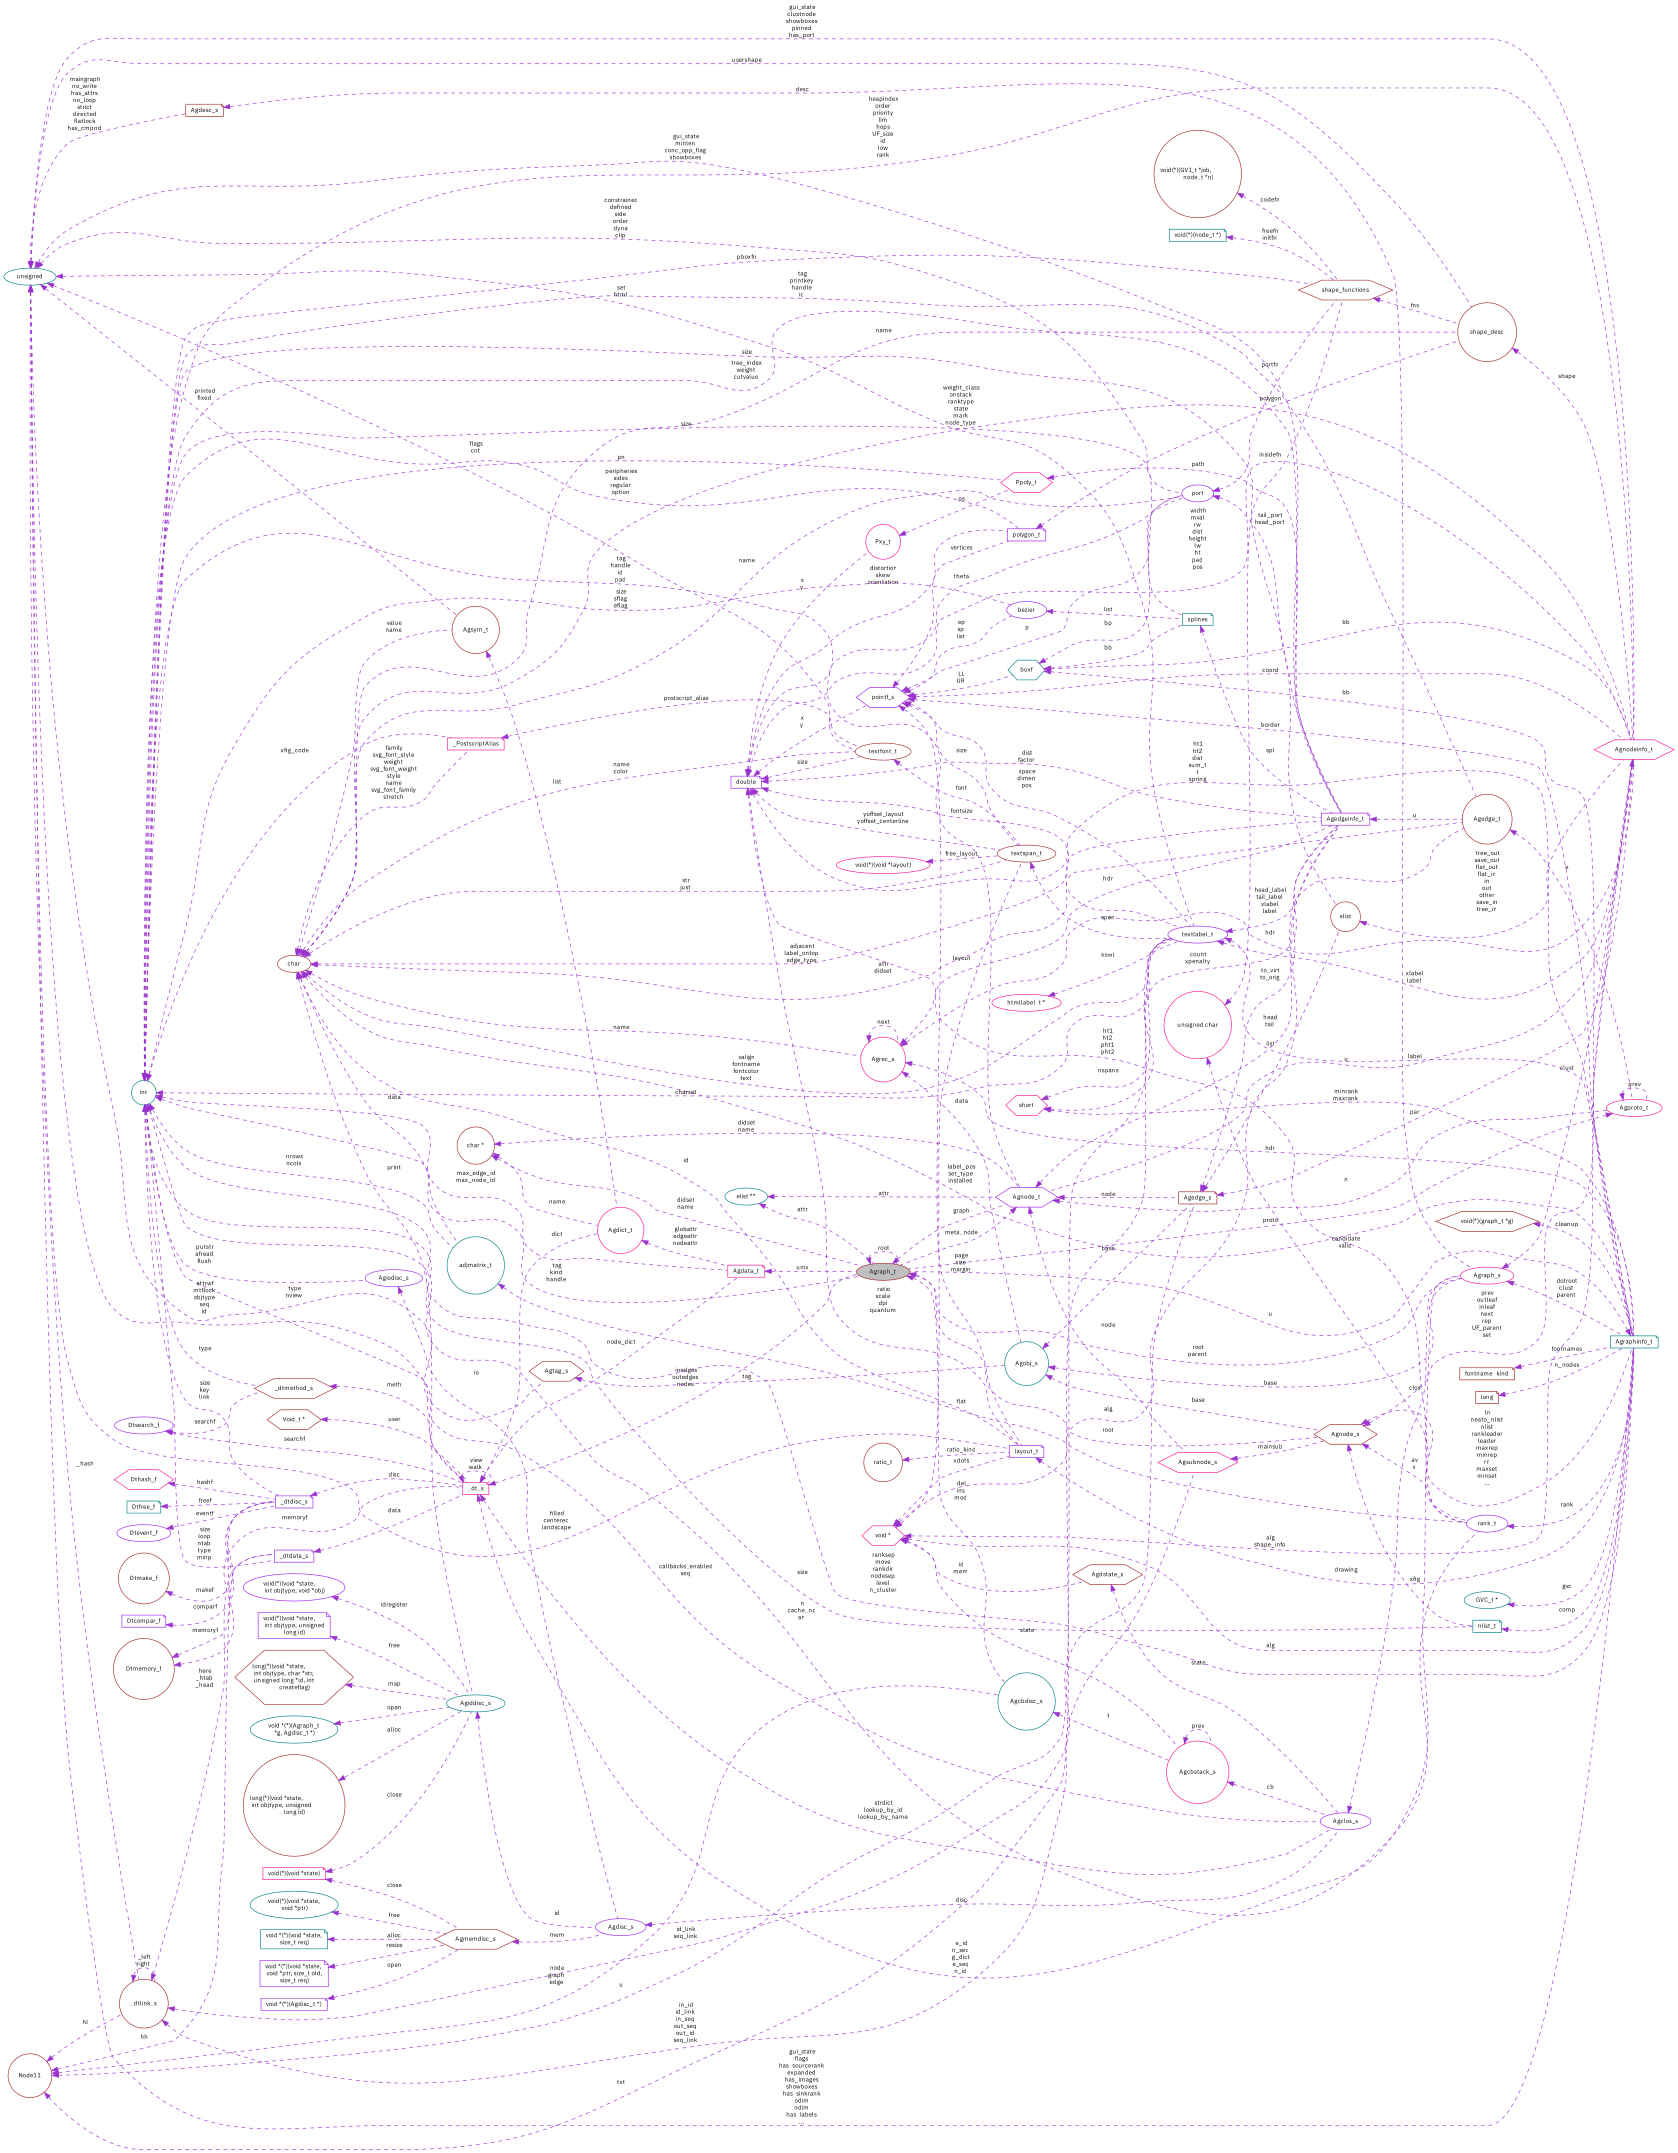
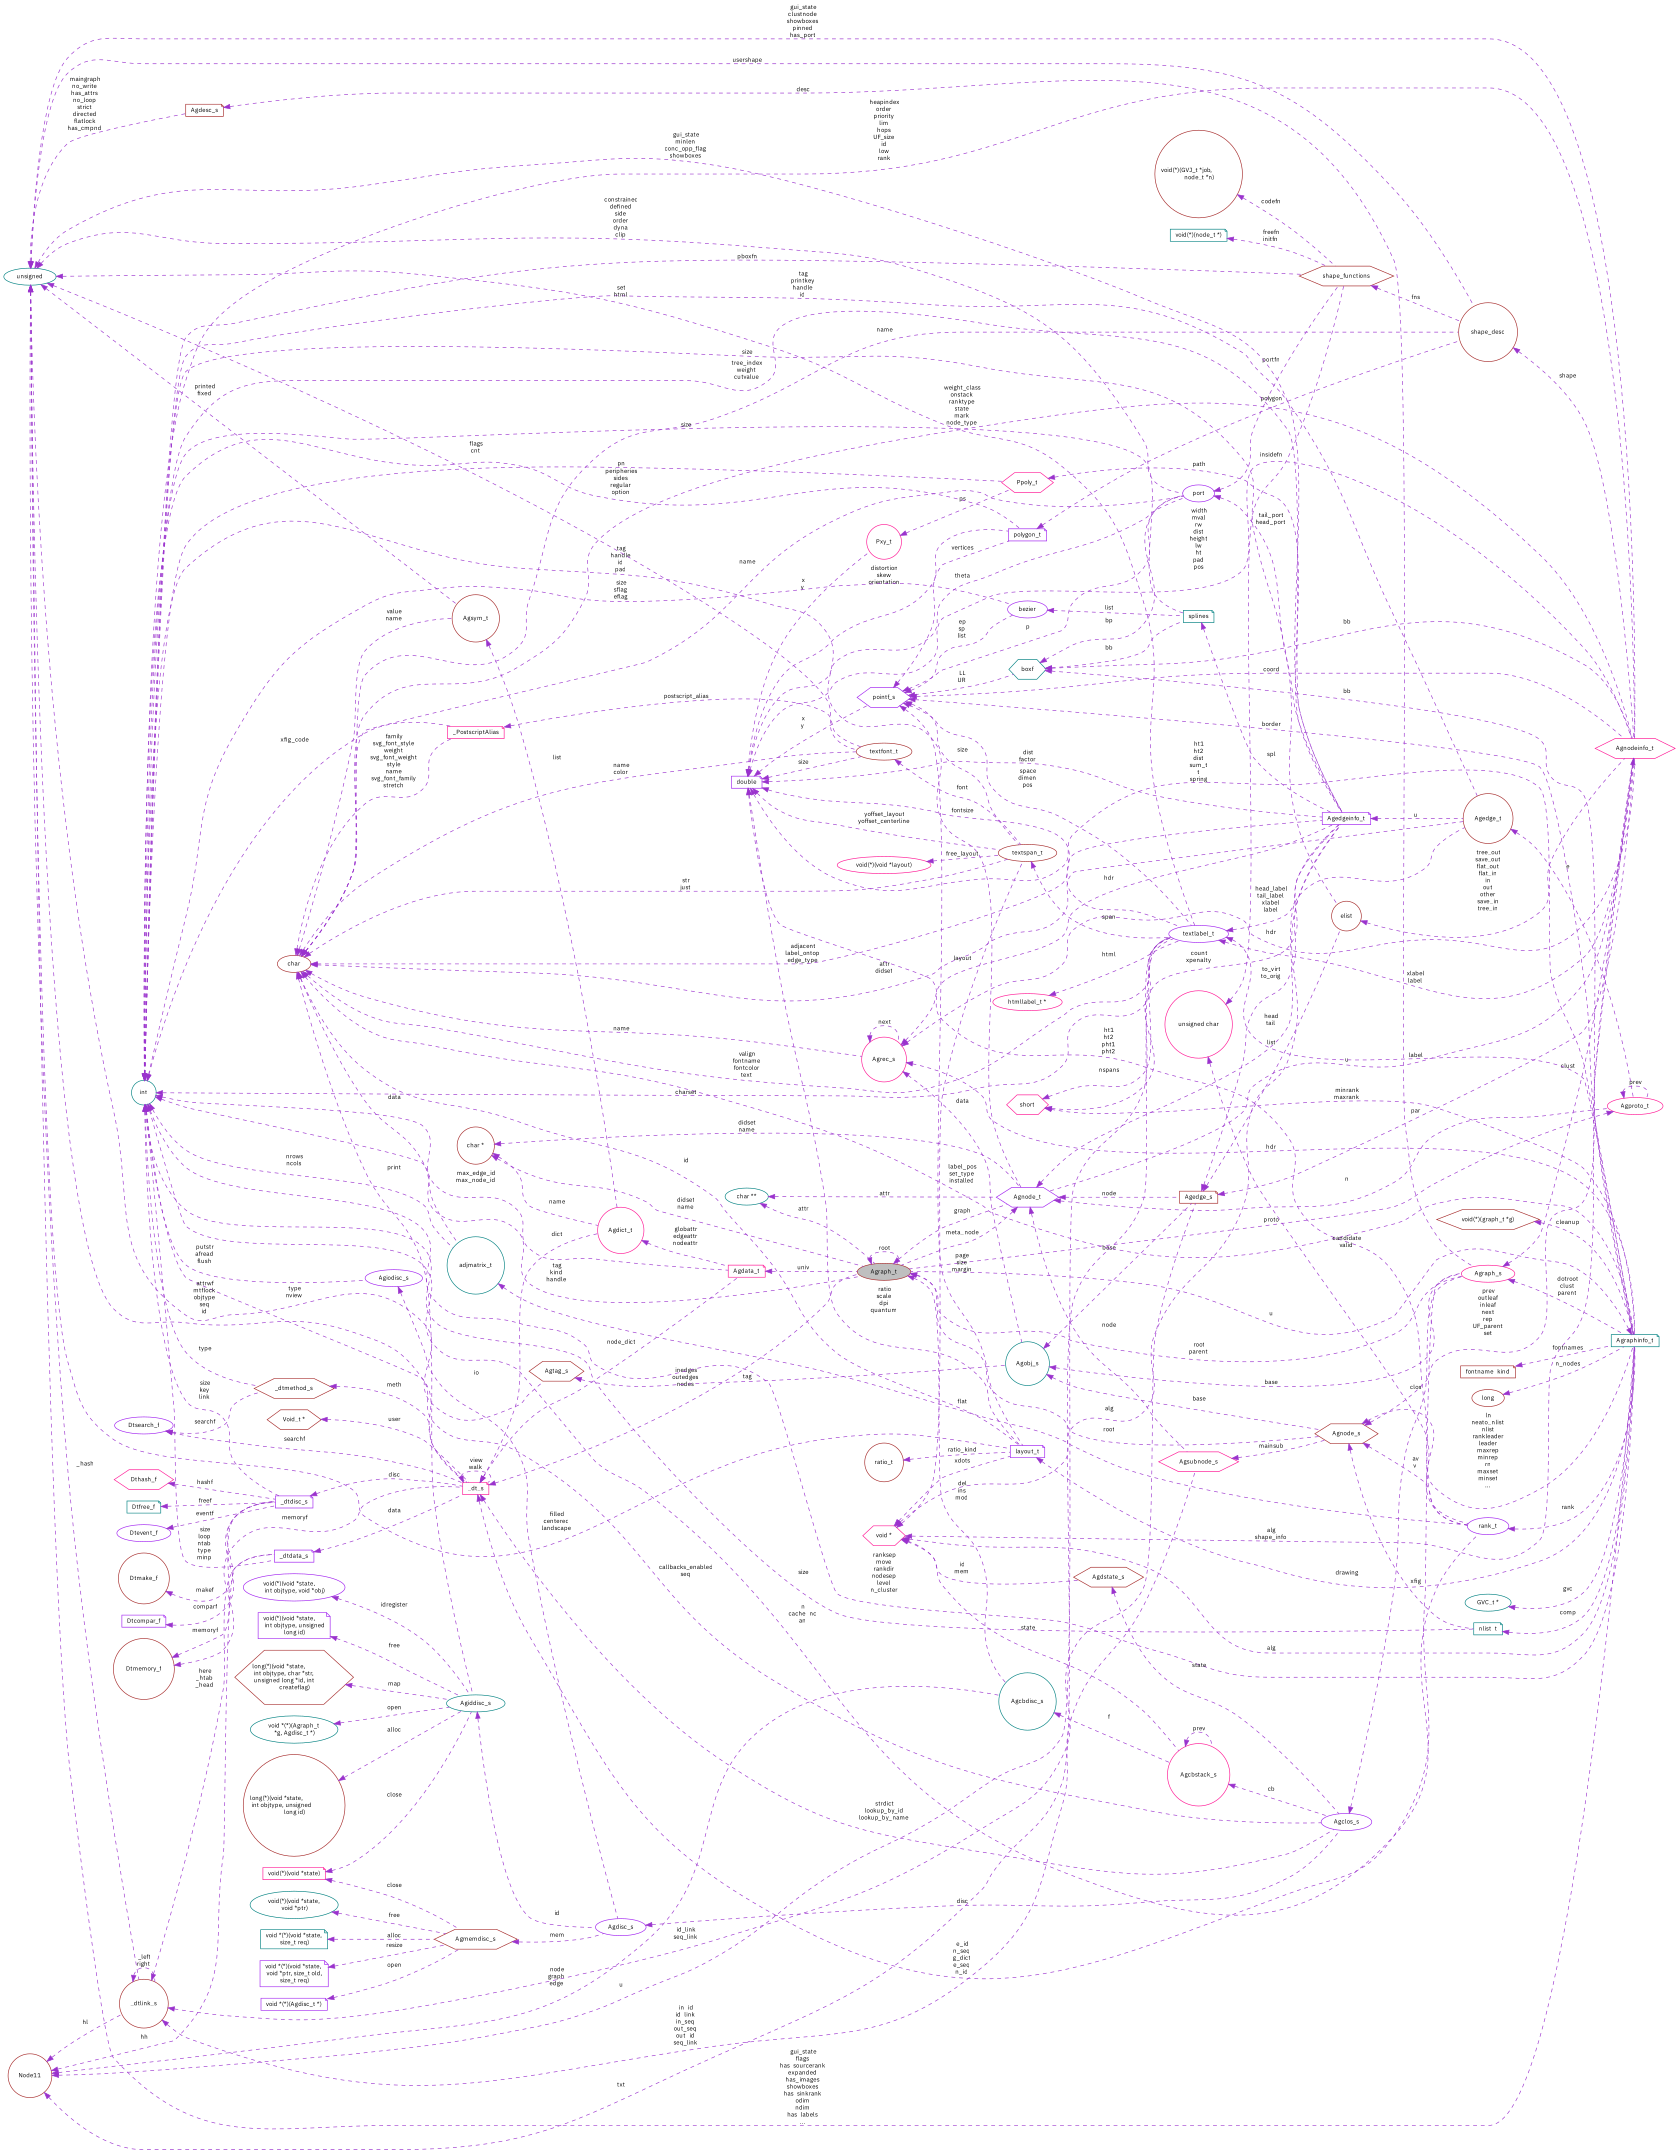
(746, 1197) -> (747, 1197)
(1487, 1397) -> (1488, 1398)
